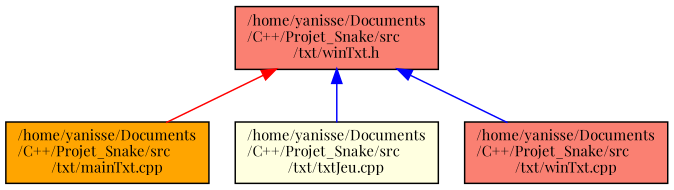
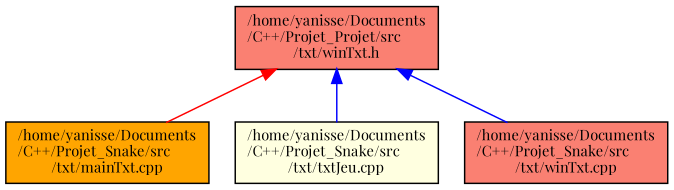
(337, 38) -> (337, 38)
